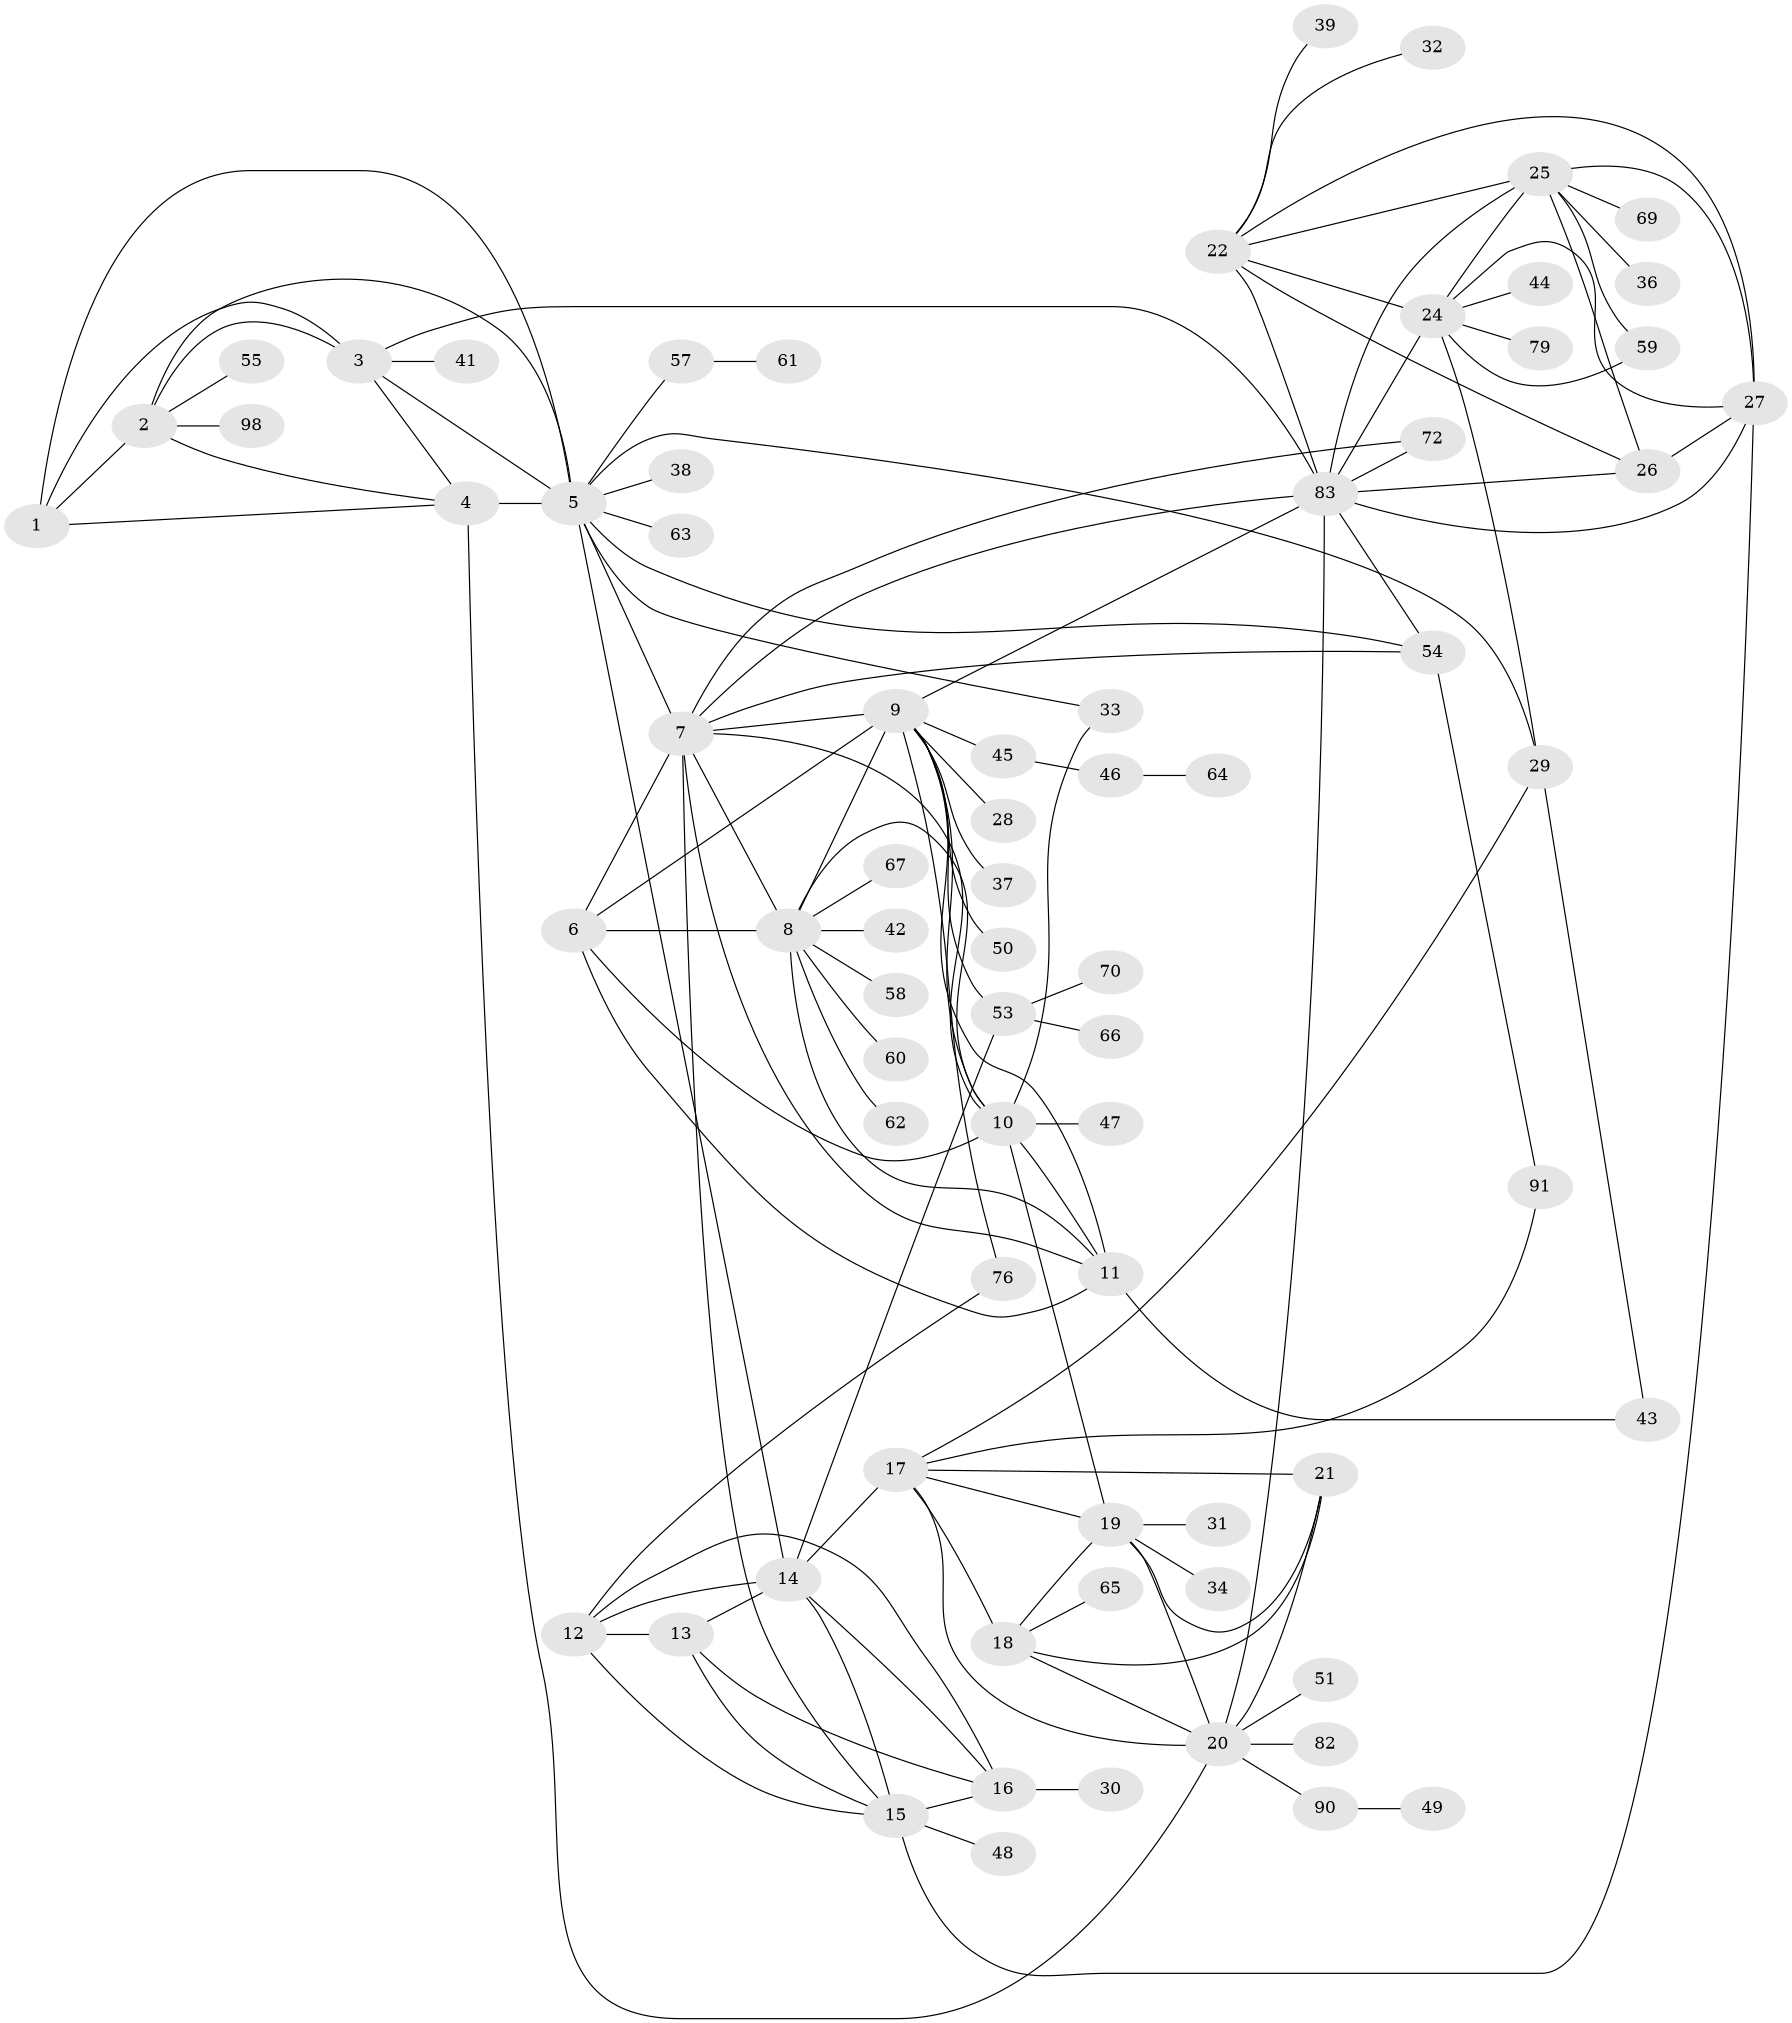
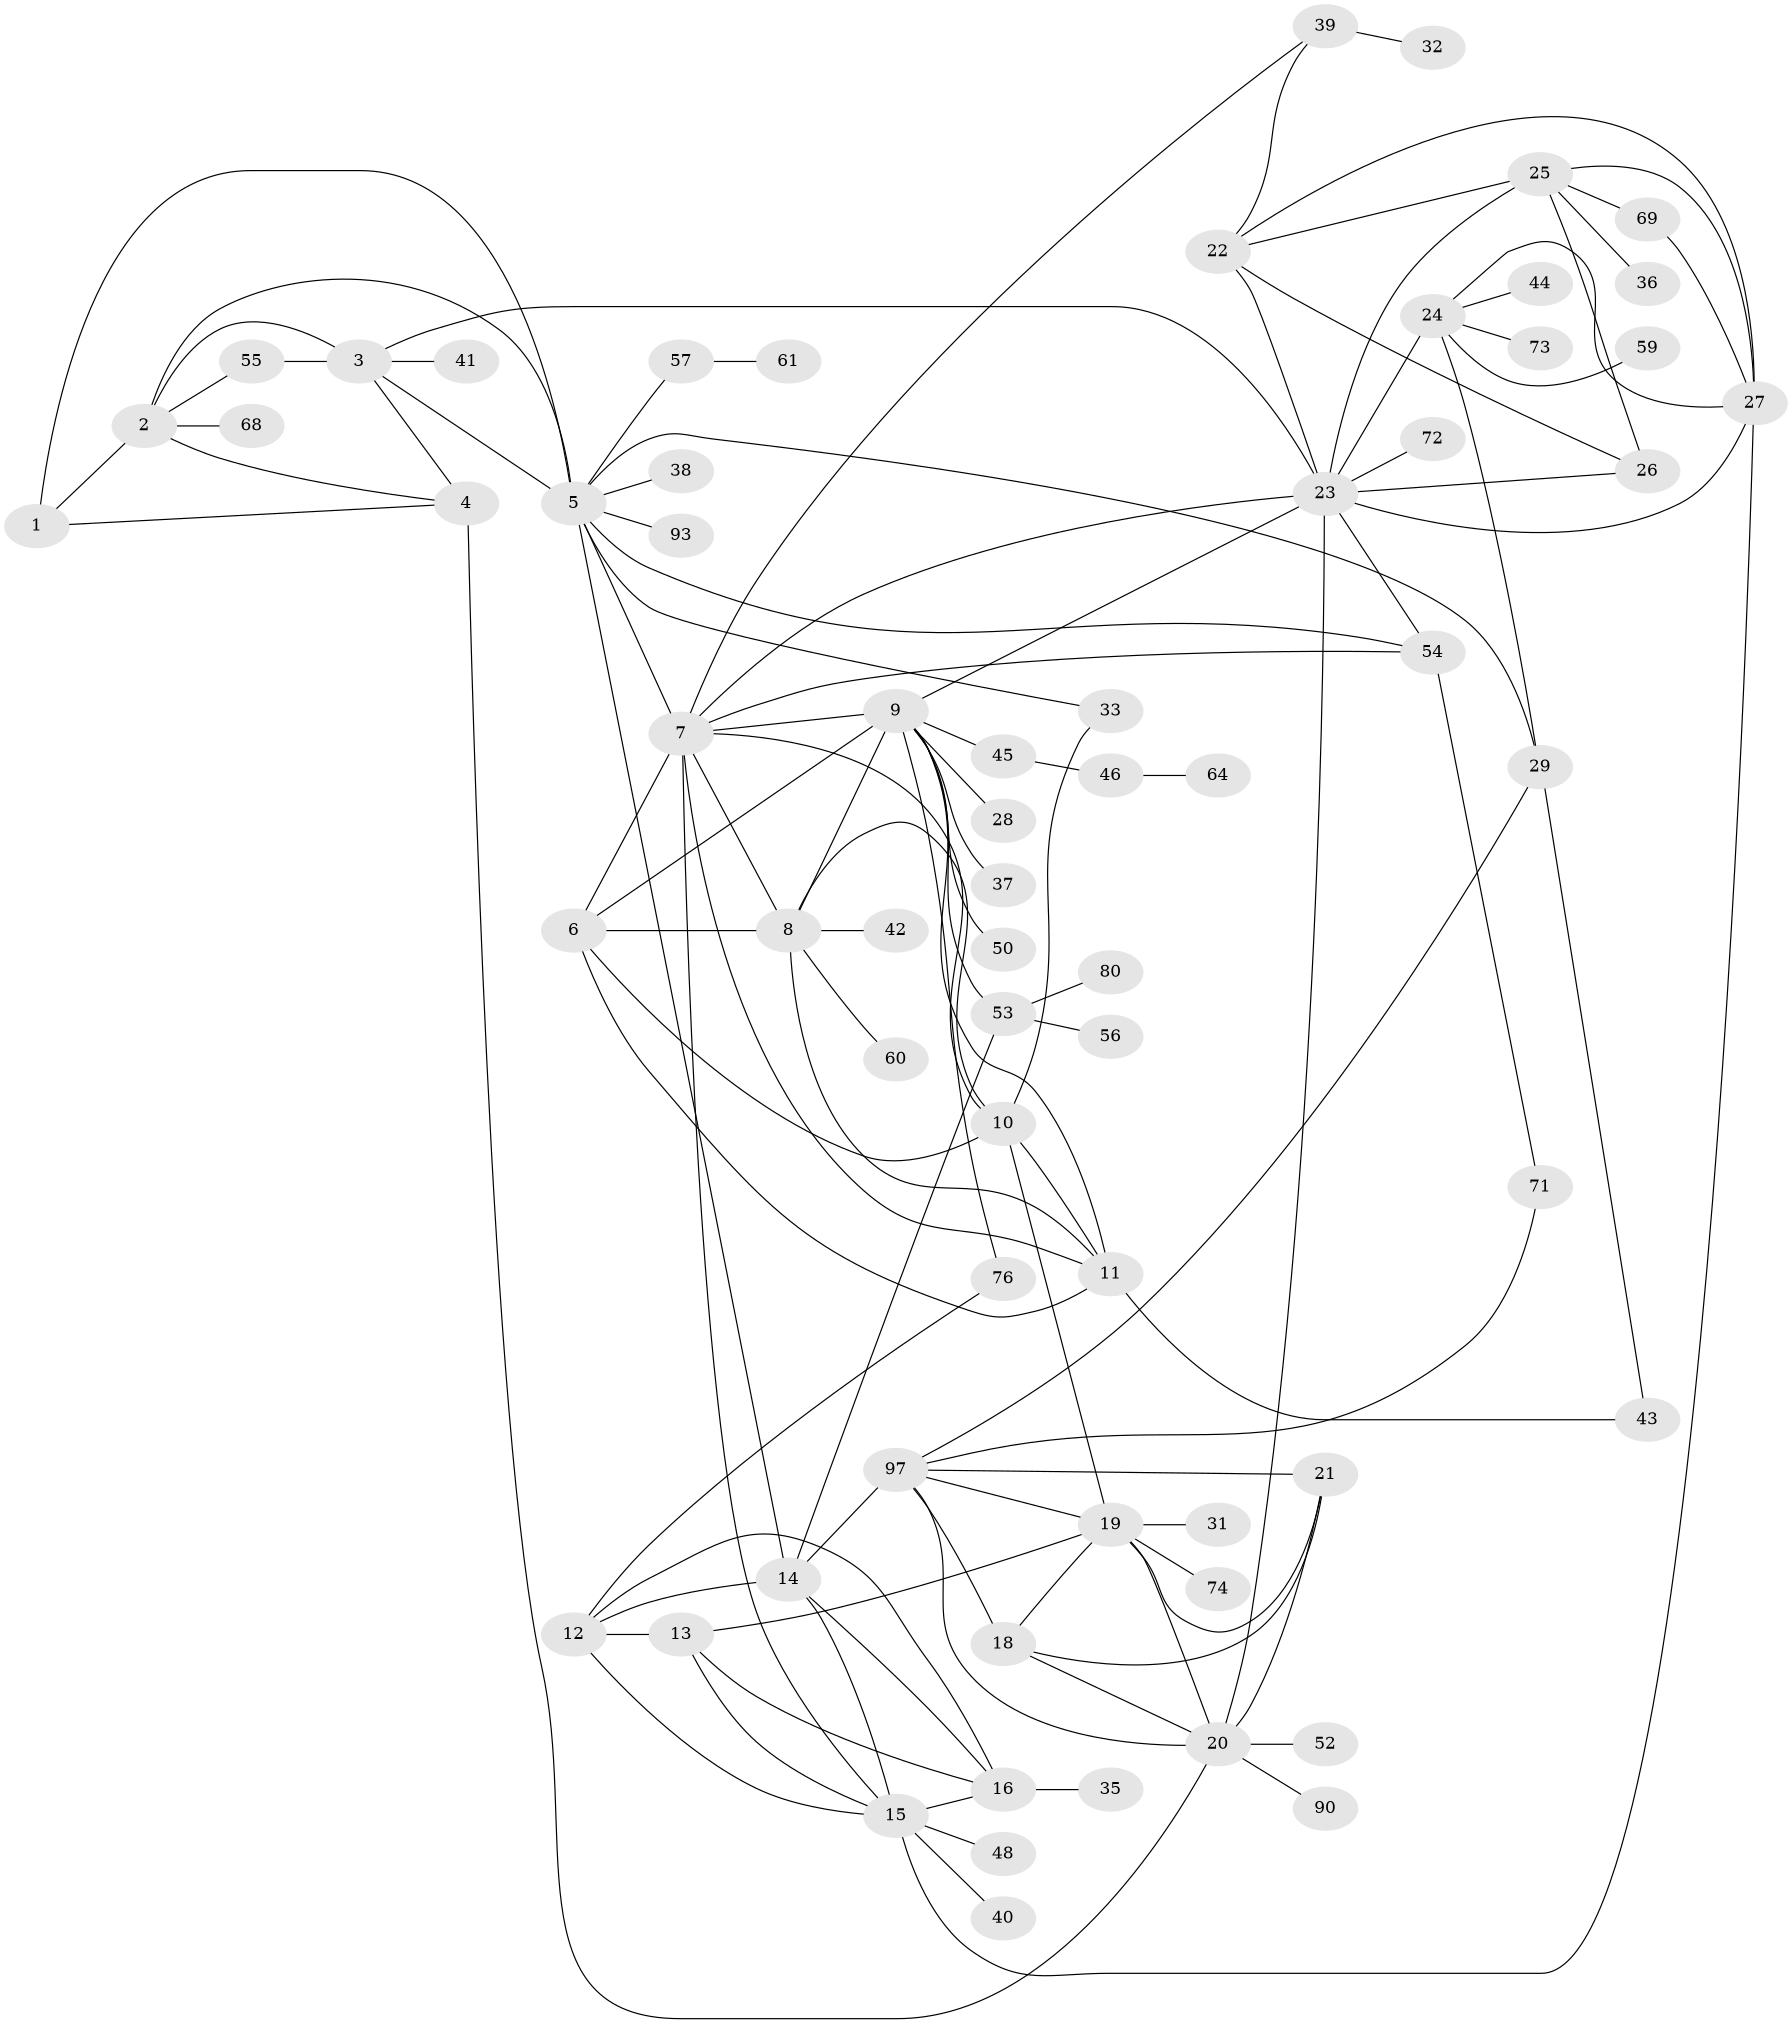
(1288, 116) -> (1379, 37)
(1485, 244) -> none
(1592, 258) -> none
(1326, 284) -> none
(161, 343) -> (306, 361)
(1540, 348) -> (1540, 348)
(252, 426) -> (252, 426)
(1701, 437) -> (1712, 307)
(1325, 494) -> (1325, 494)
(520, 503) -> none
(1014, 512) -> (955, 342)
(681, 536) -> (681, 536)
(896, 866) -> none
(950, 917) -> none
(1111, 972) -> (1111, 972)
(896, 995) -> none
(1111, 1037) -> (1111, 1037)
(896, 1124) -> none
(1111, 1124) -> none
(1540, 1187) -> (1540, 1187)
(896, 1470) -> (896, 1470)
(1111, 1589) -> none
(1218, 1589) -> (1218, 1589)
(735, 1607) -> (900, 1591)
(1325, 1680) -> none
(1325, 1744) -> (1325, 1744)
(1111, 1790) -> (1111, 1790)
(1433, 1809) -> none
none -> (1003, 1918)
